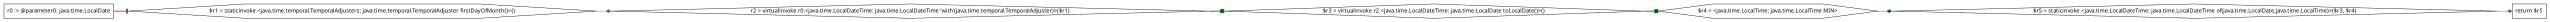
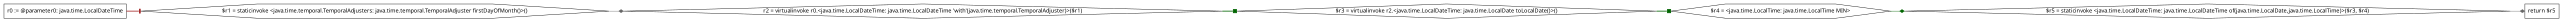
(59, 11) -> (65, 11)
